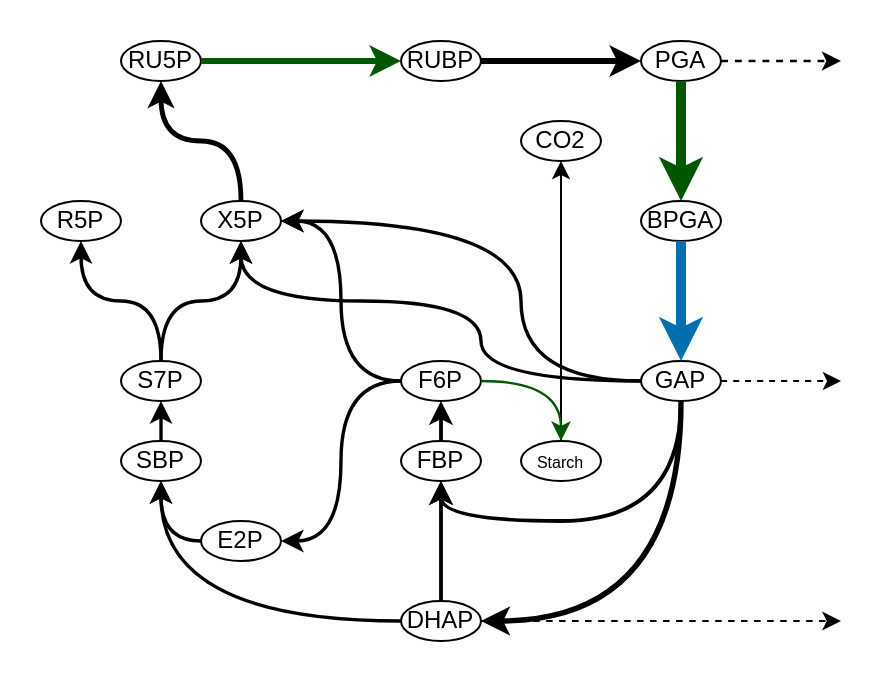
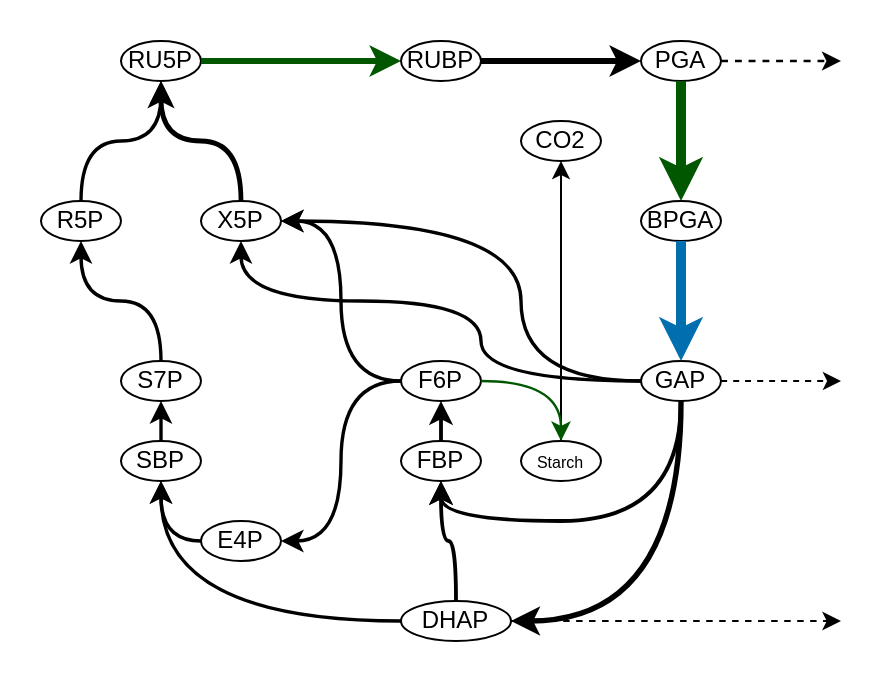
none -> (105, 144)
(196, 301) -> none
(241, 541) -> (241, 541)
(441, 621) -> (456, 621)
